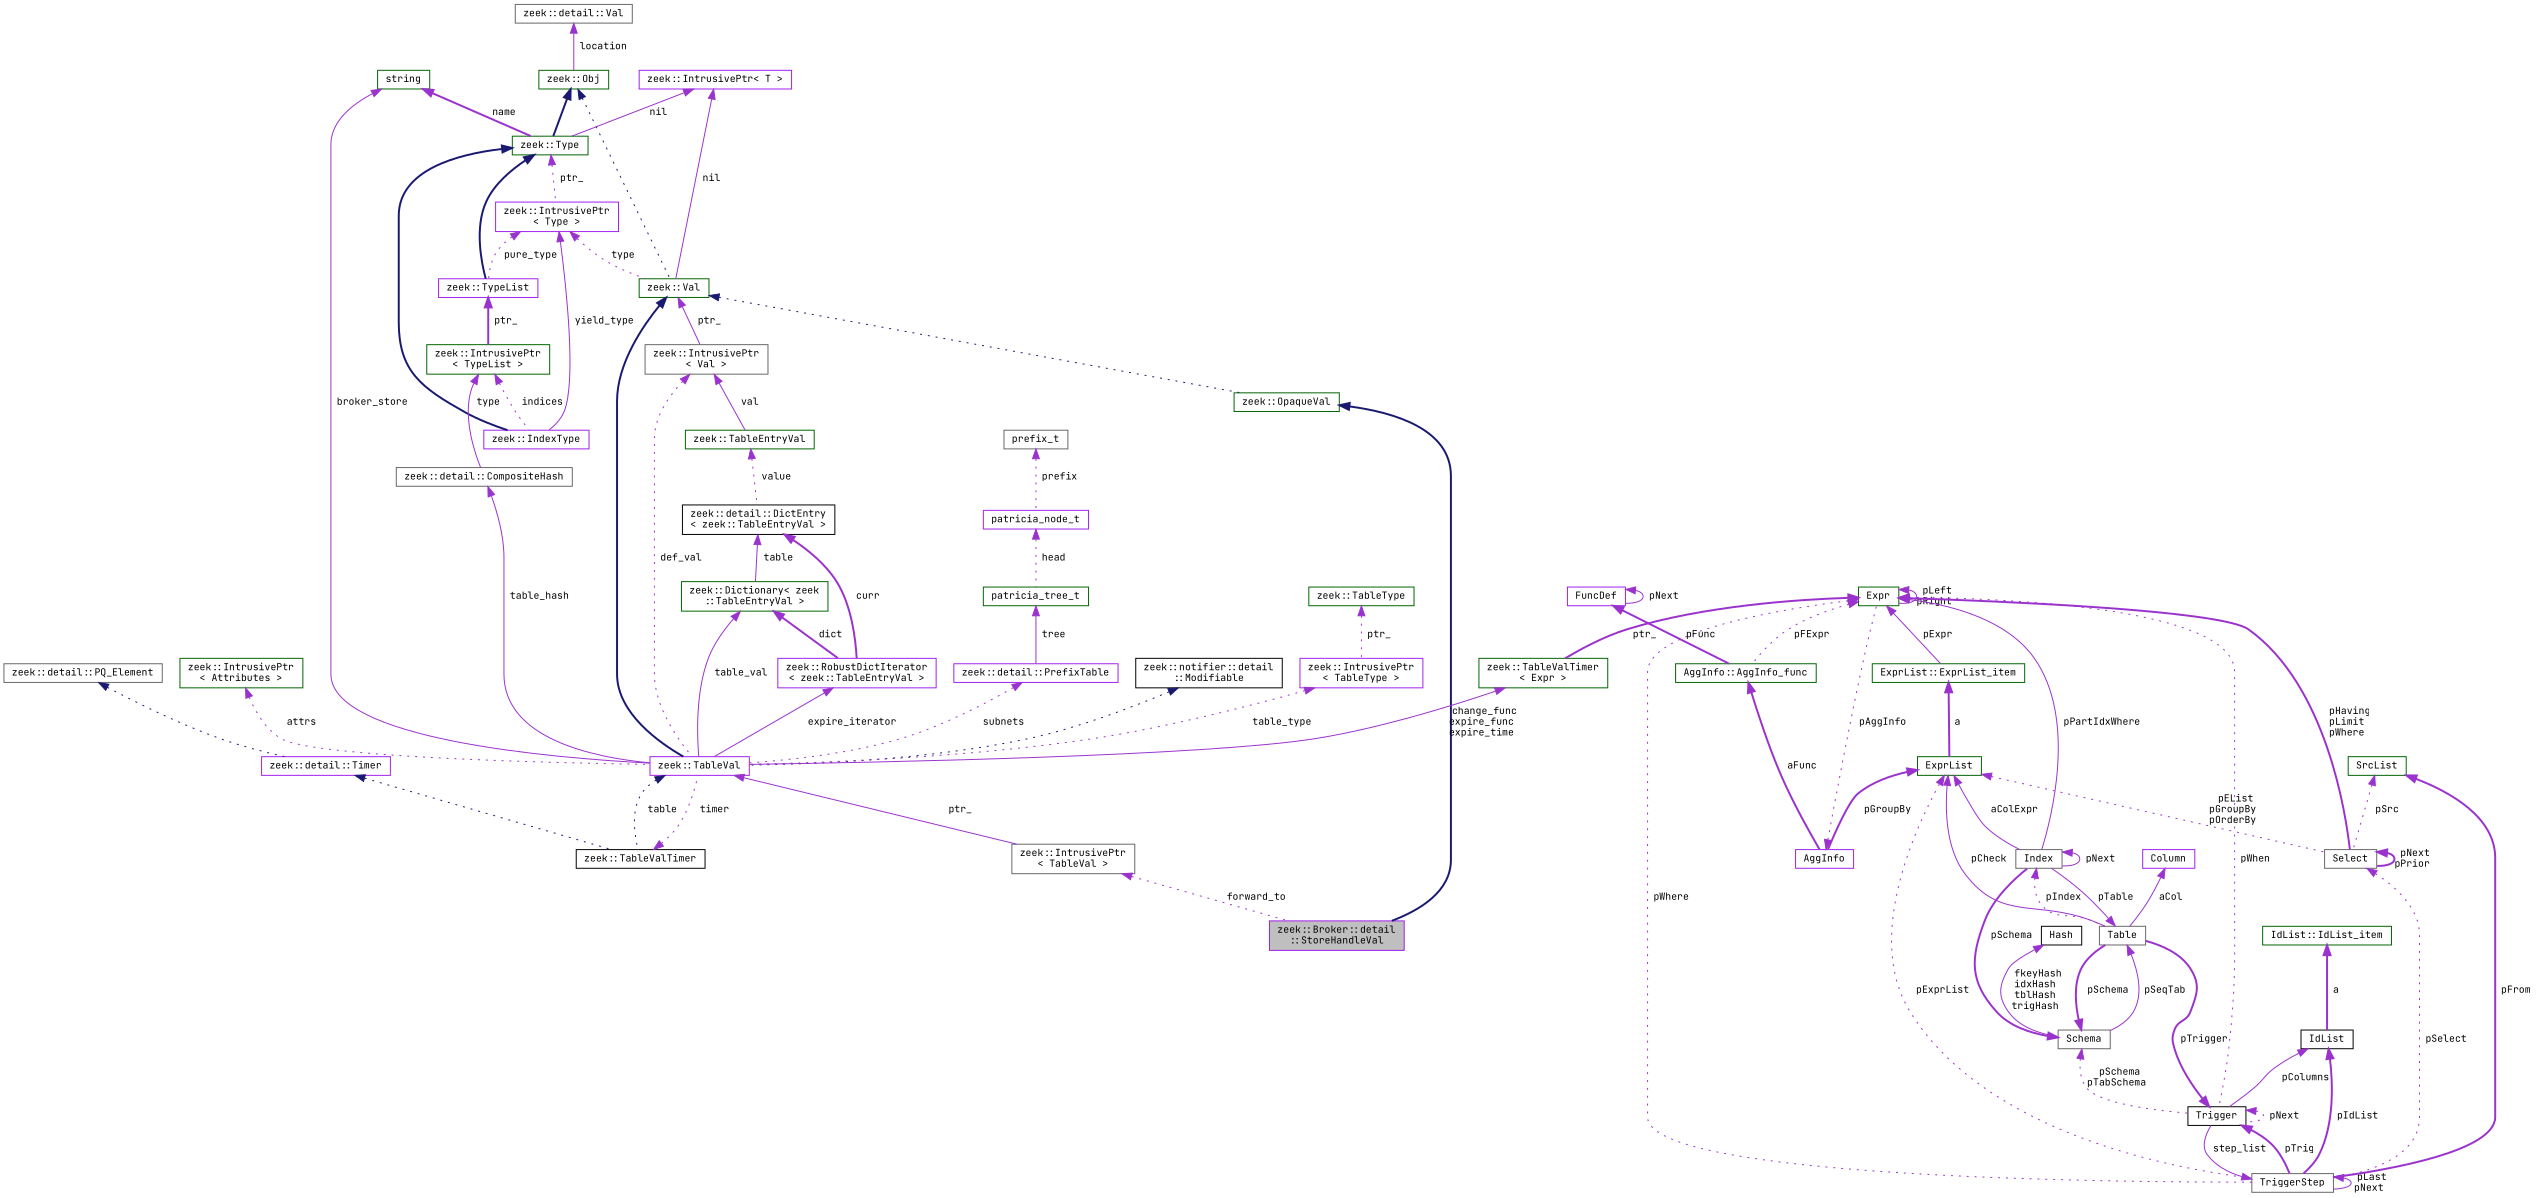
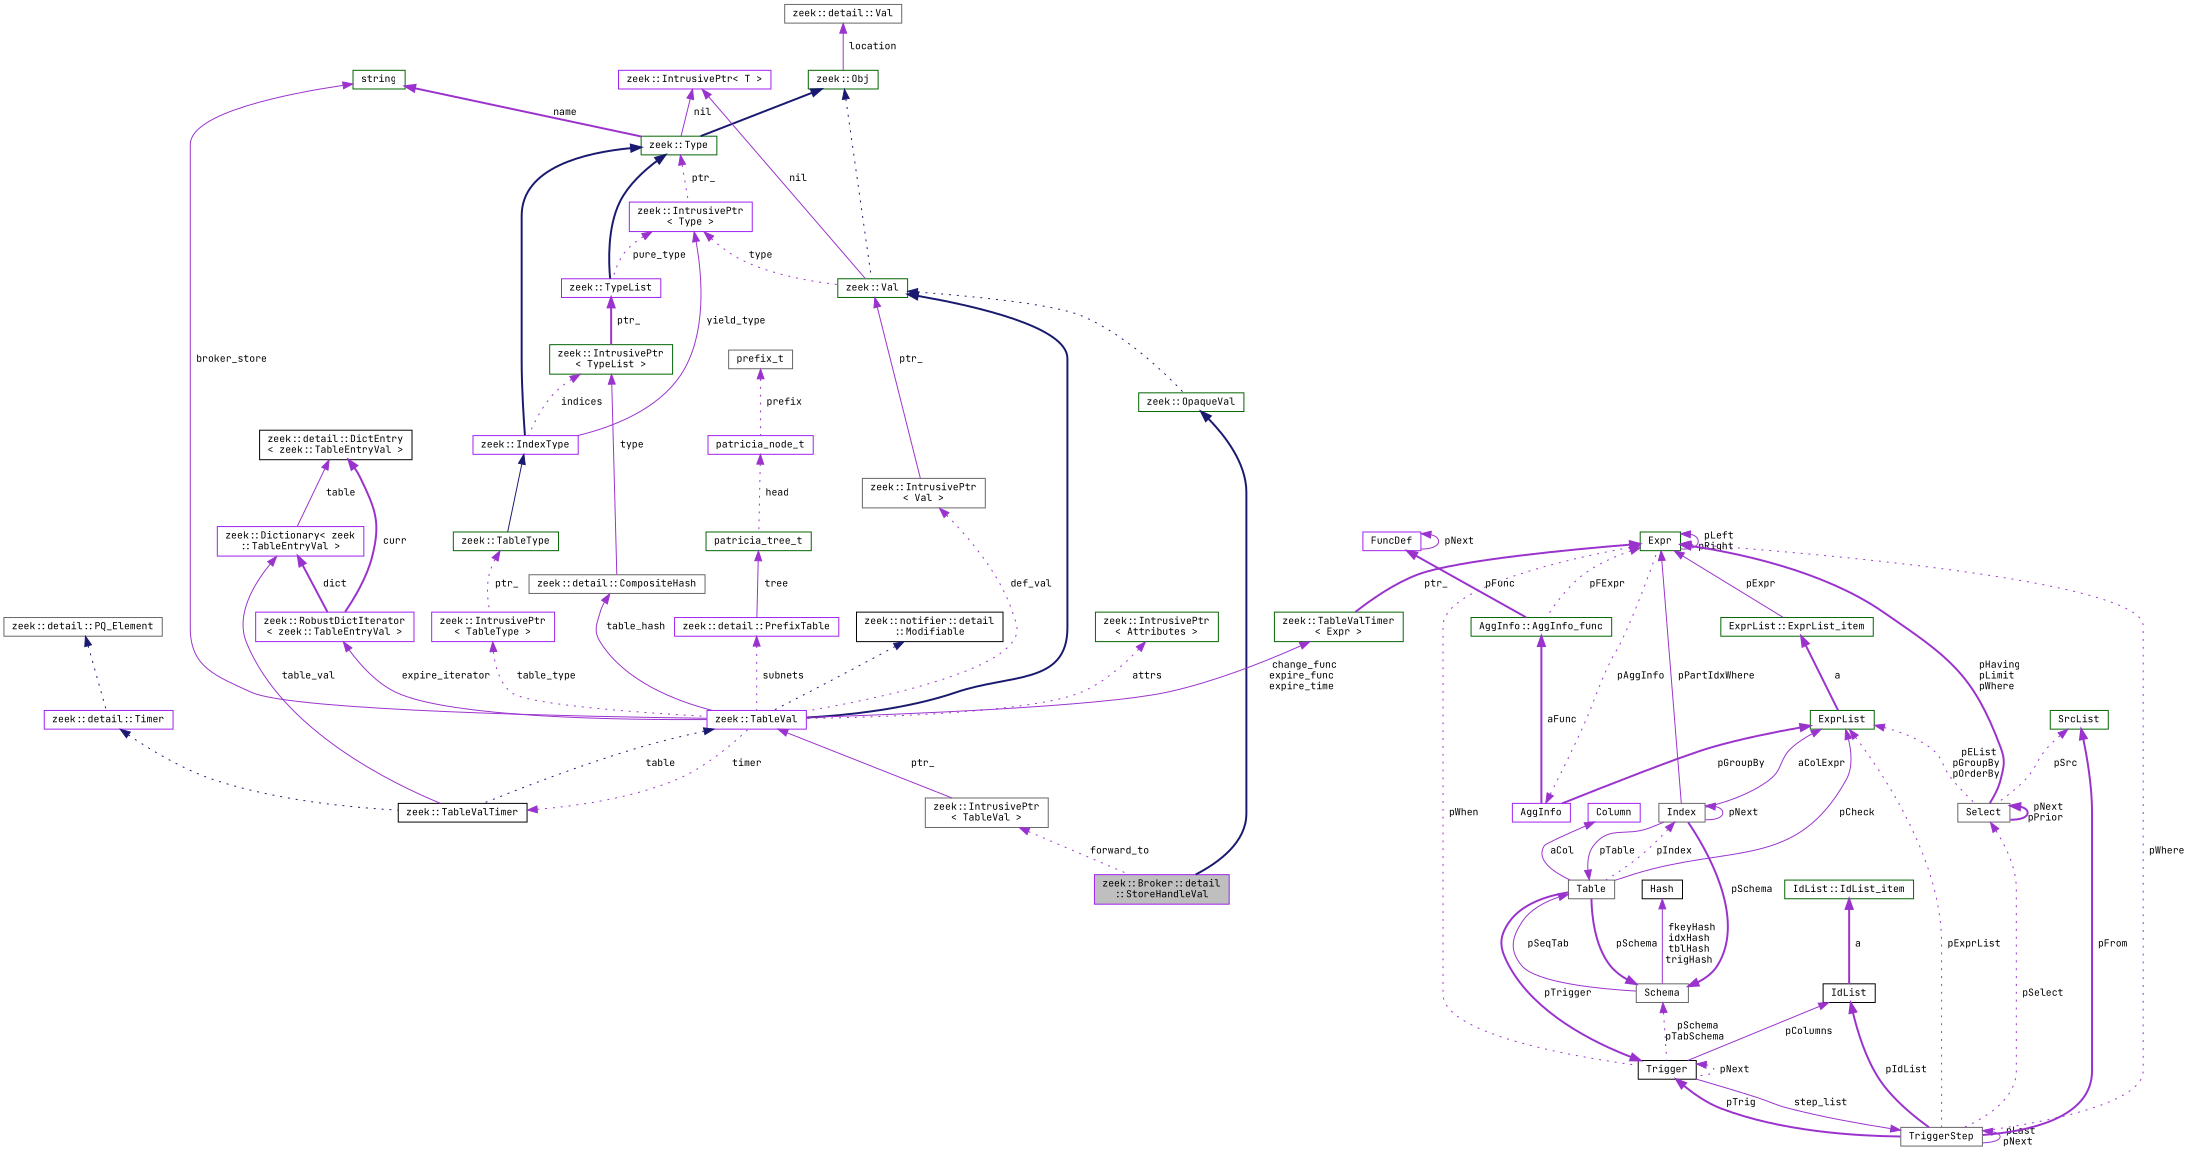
(750, 440) -> none
none -> (515, 498)
(755, 596) -> (291, 541)
(702, 683) -> (296, 712)
